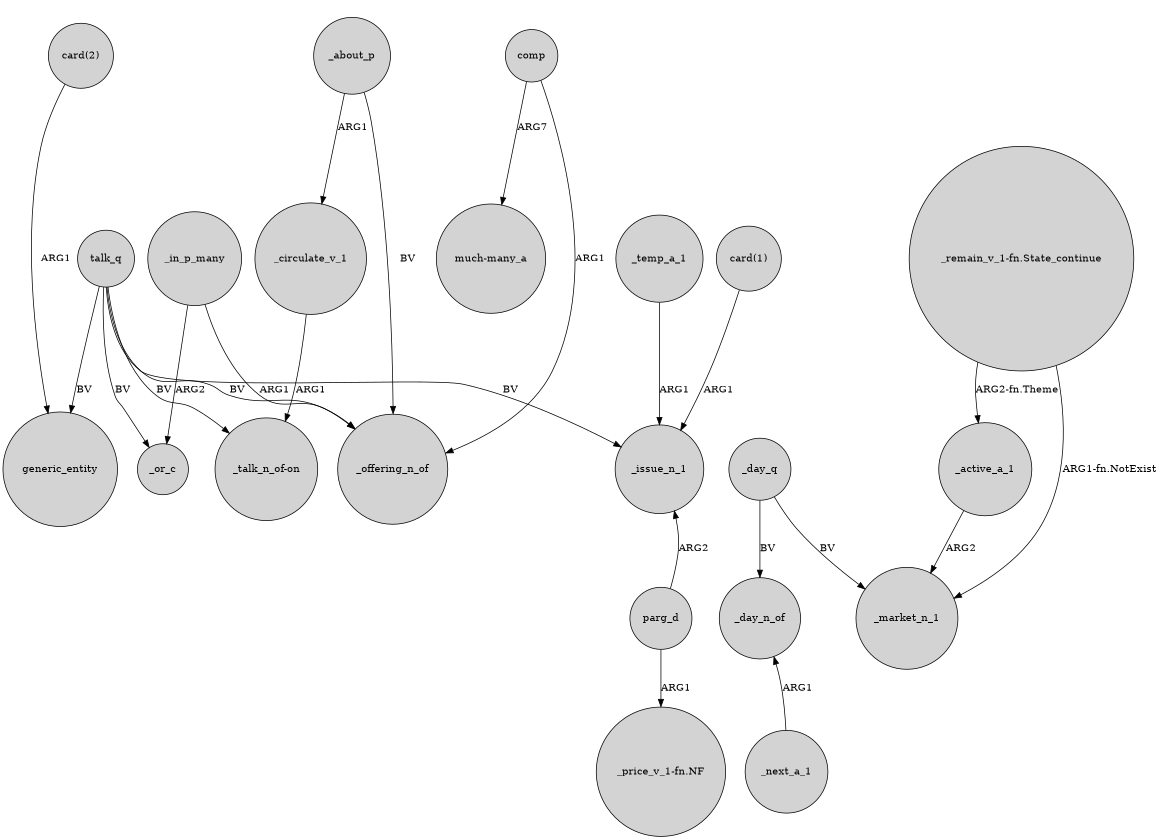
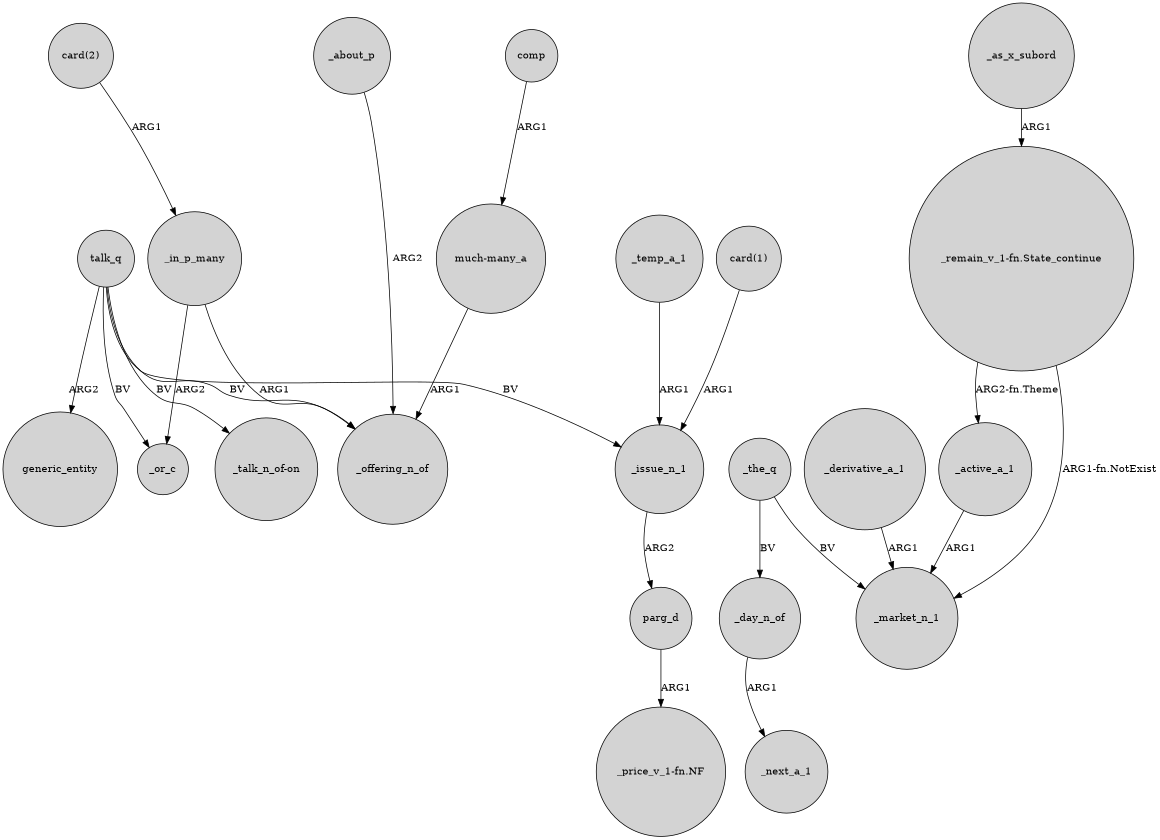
none -> (1022, 56)
(533, 127) -> (533, 127)
(32, 243) -> (139, 144)
(311, 259) -> none
(408, 259) -> (408, 259)
(574, 290) -> (444, 360)
(84, 390) -> (84, 390)
(760, 469) -> (760, 469)
none -> (865, 469)
(961, 549) -> (961, 549)
(678, 554) -> (644, 547)
(783, 697) -> (748, 695)
